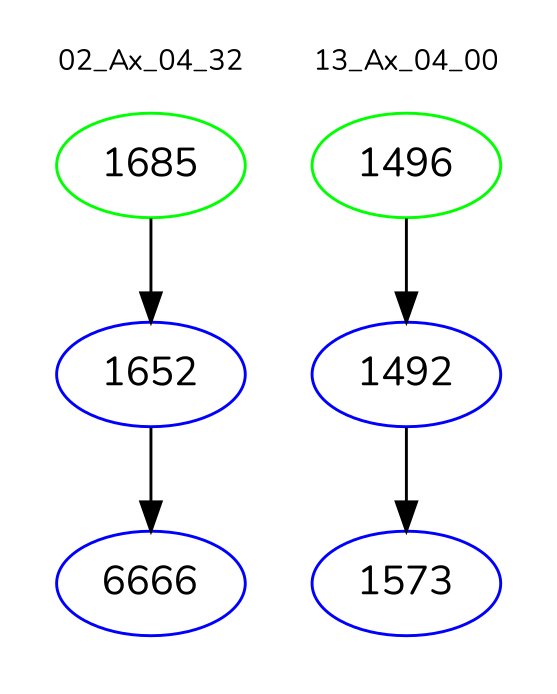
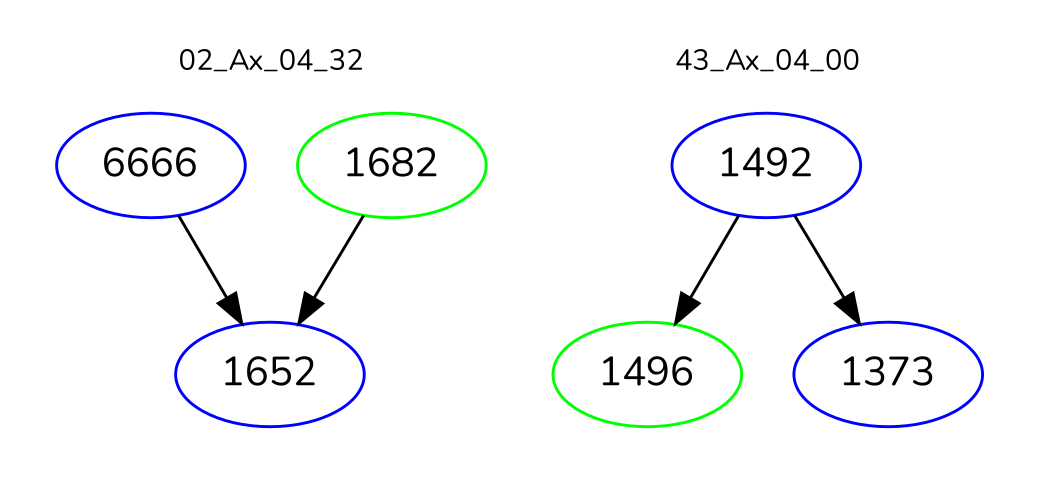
(406, 62) -> (768, 62)
(151, 165) -> (392, 165)
(406, 256) -> (715, 257)
(151, 465) -> (203, 257)
(406, 583) -> (888, 374)
